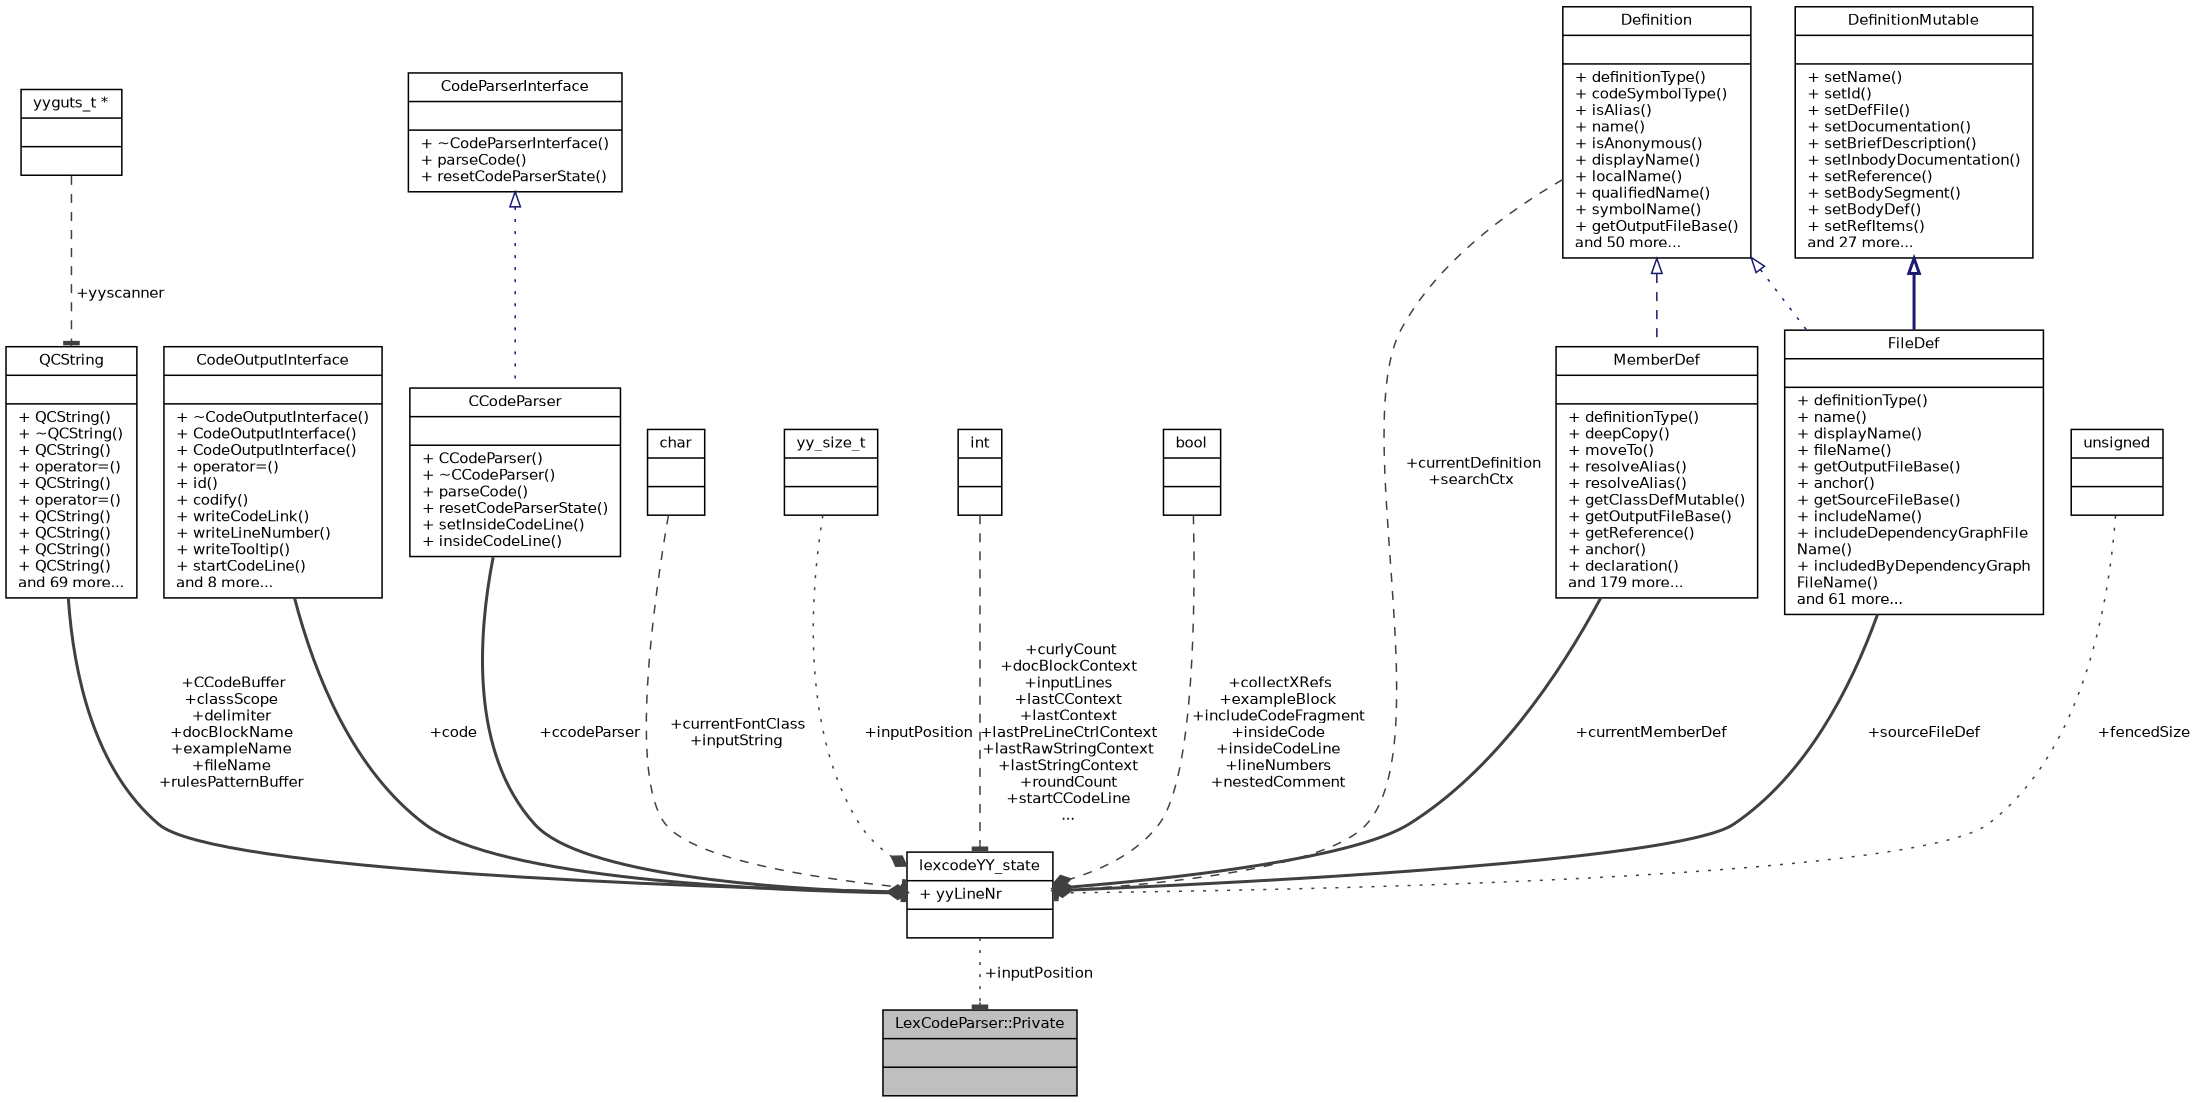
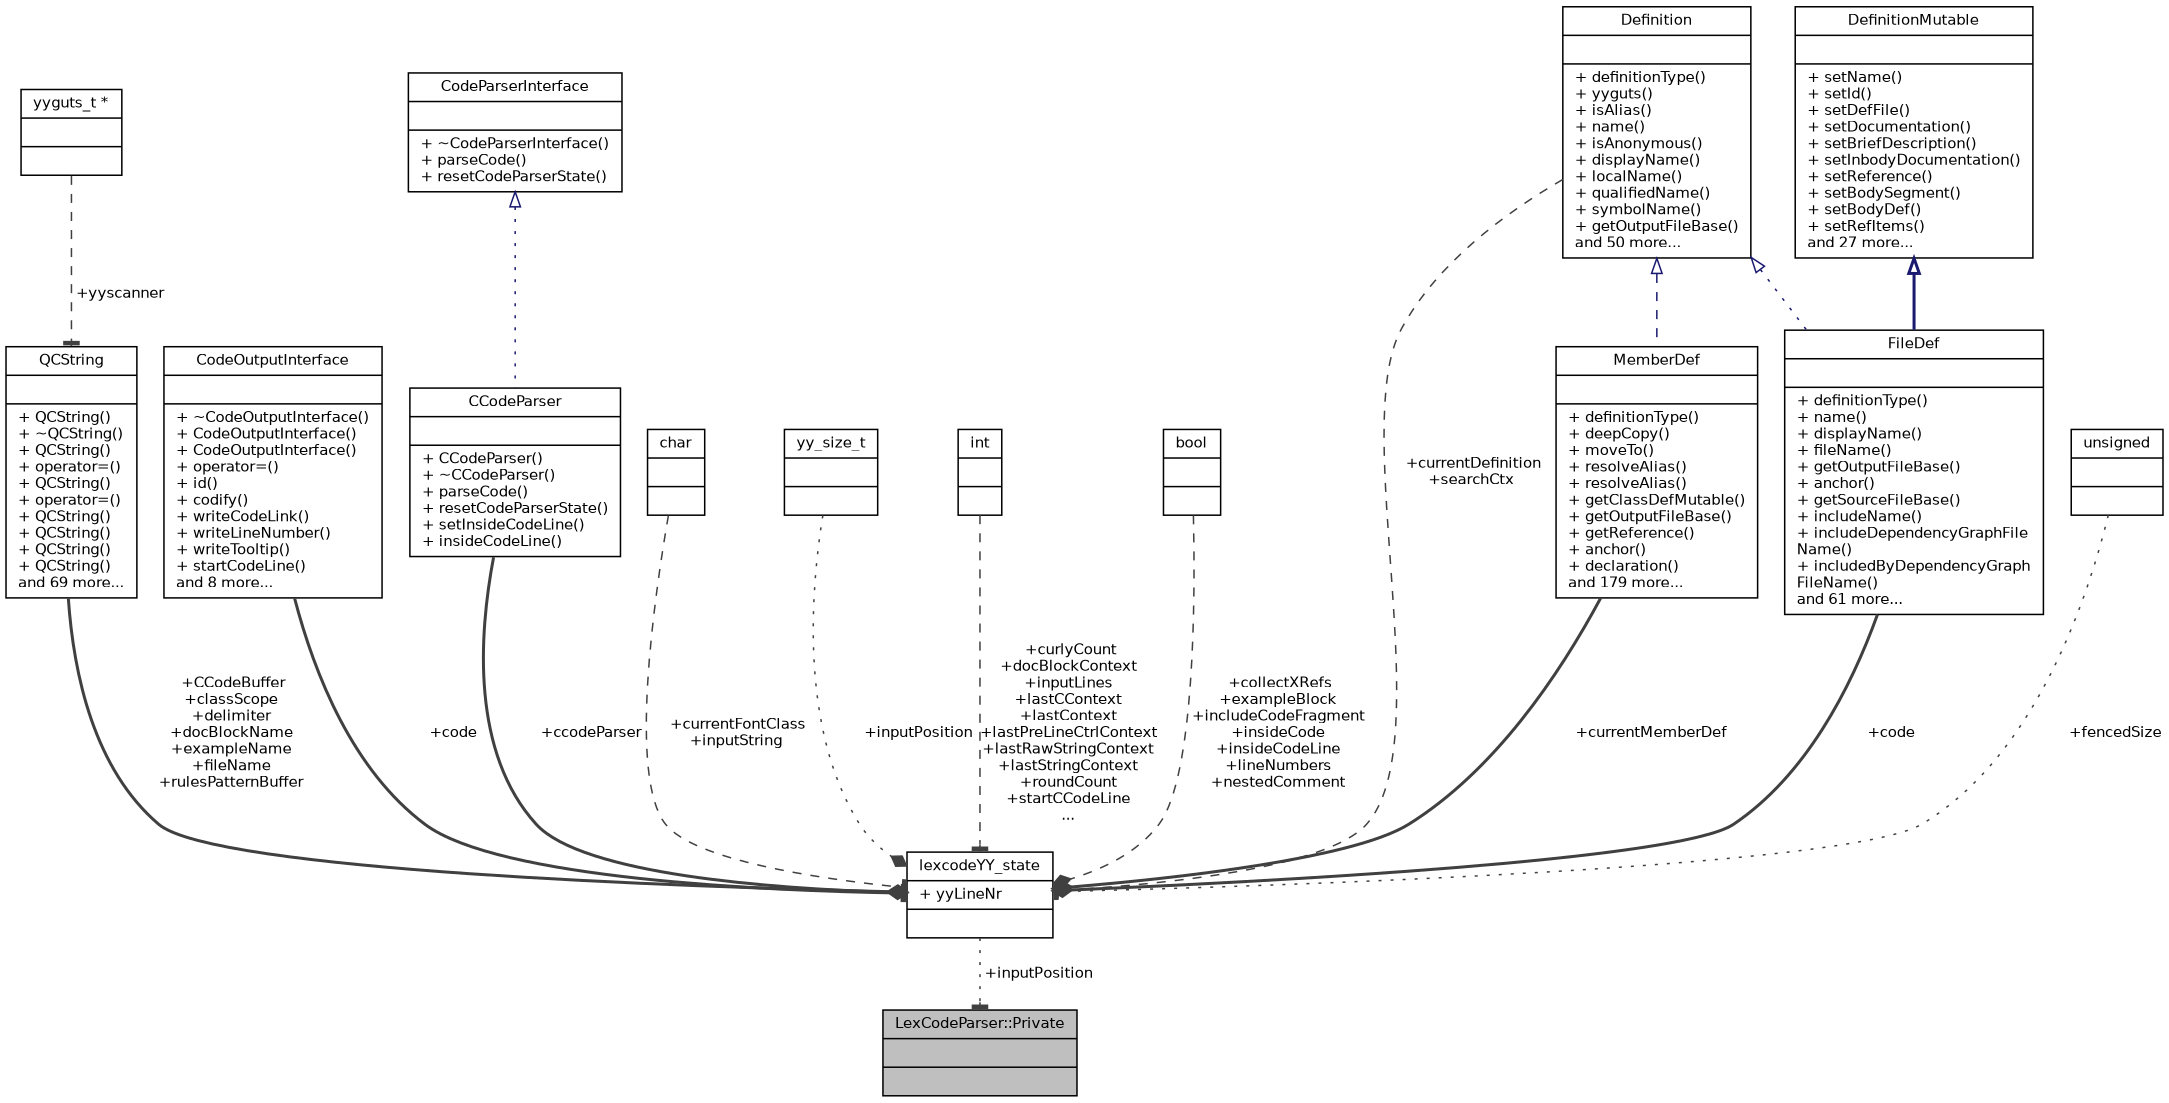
(1652, 94) -> (1614, 94)
(1922, 733) -> (1889, 733)
